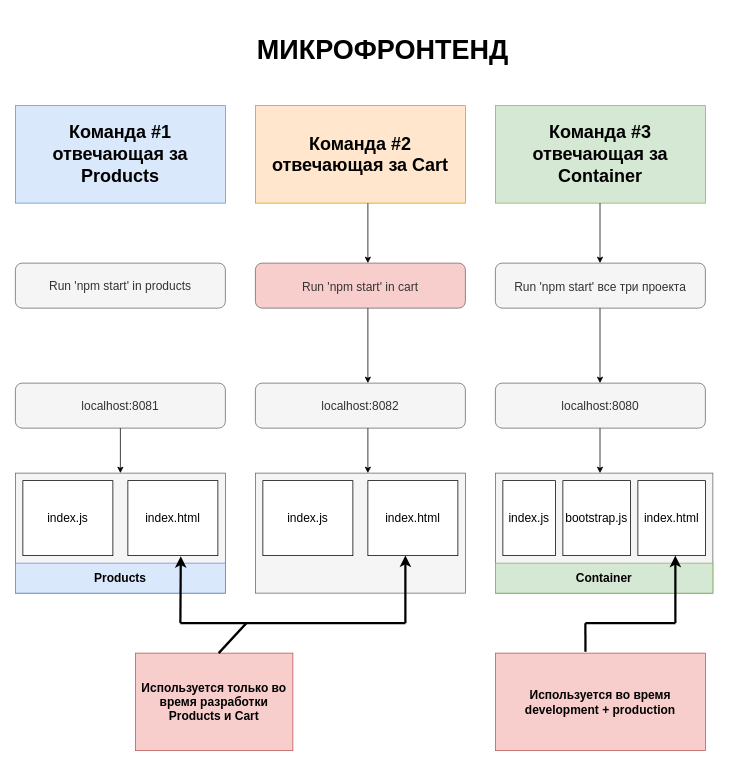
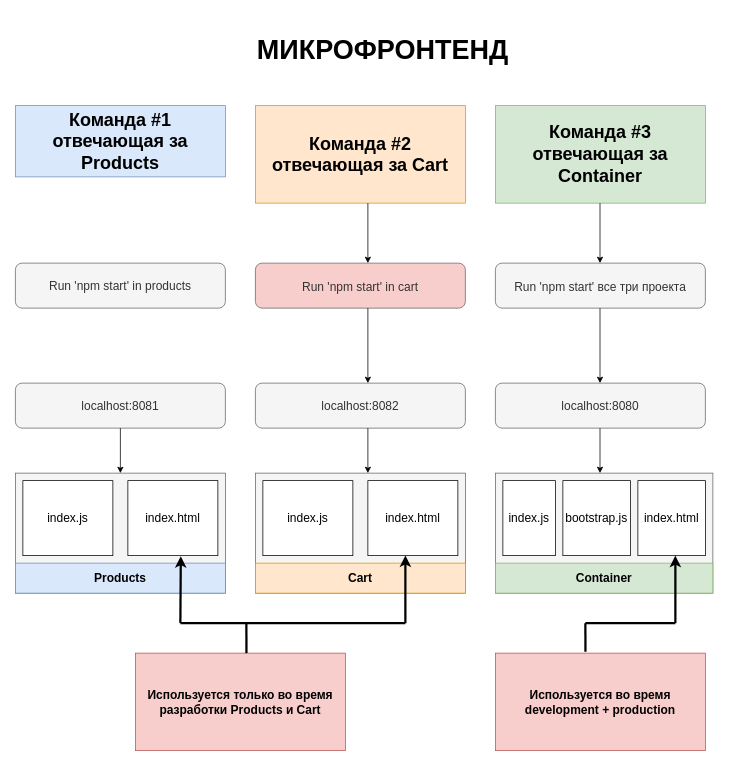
(120, 154) -> (120, 141)
none -> (360, 578)
(214, 702) -> (240, 702)
